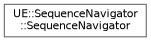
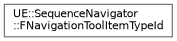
(75, 21) -> (88, 21)
